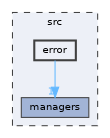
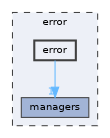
(55, 22) -> (55, 22)
